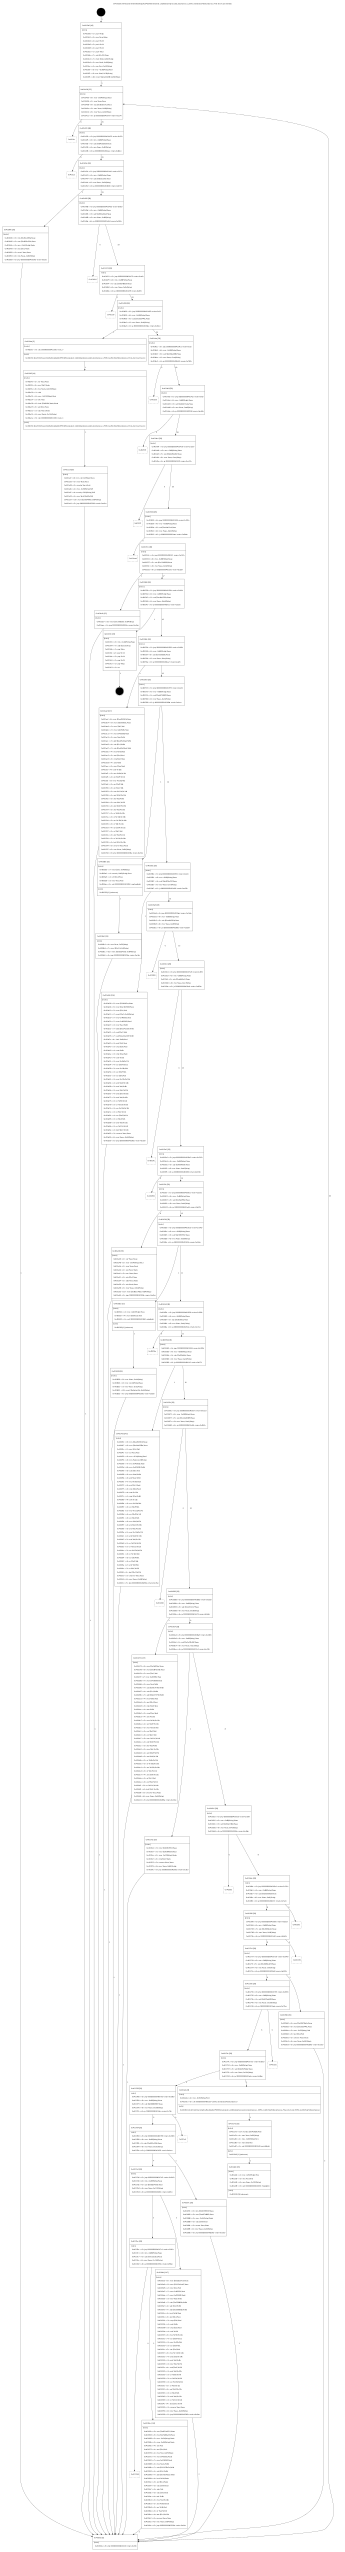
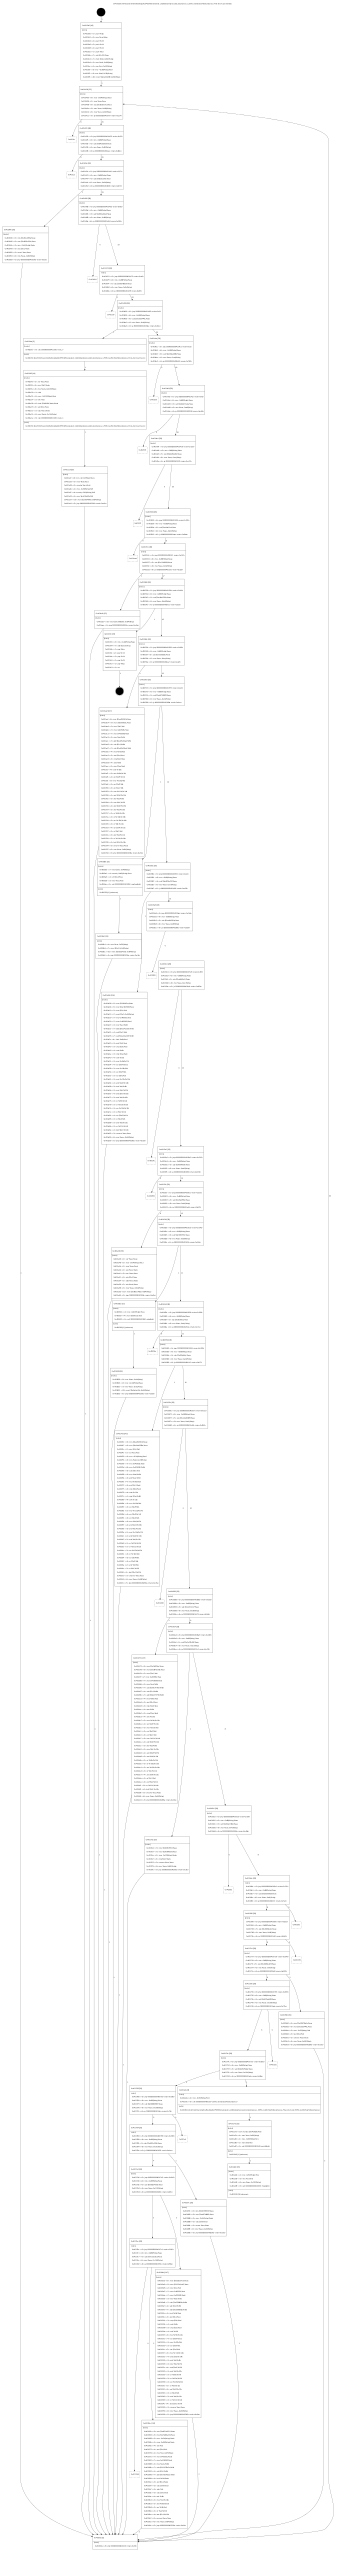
none -> (165, 540)
(176, 945) -> none
